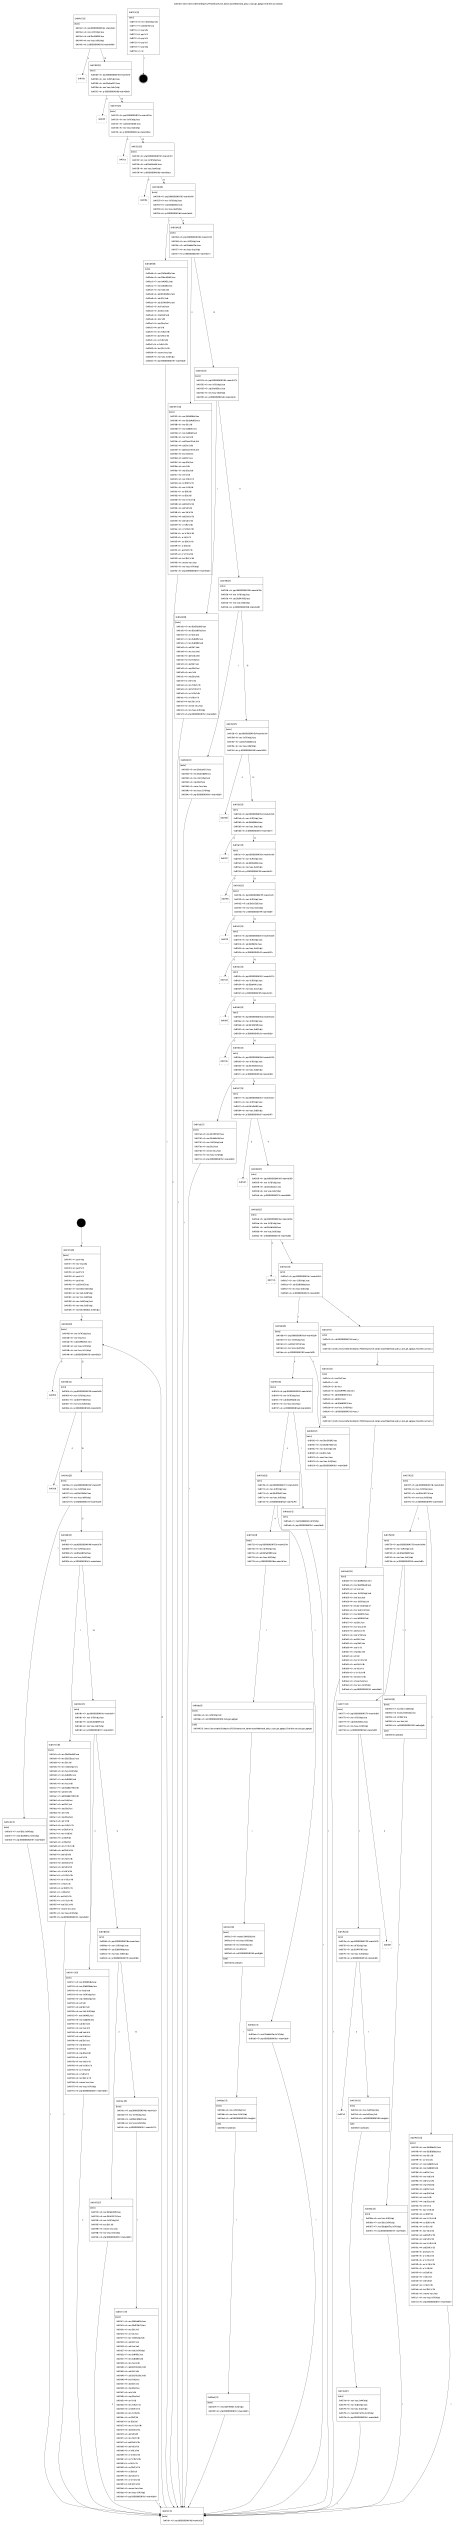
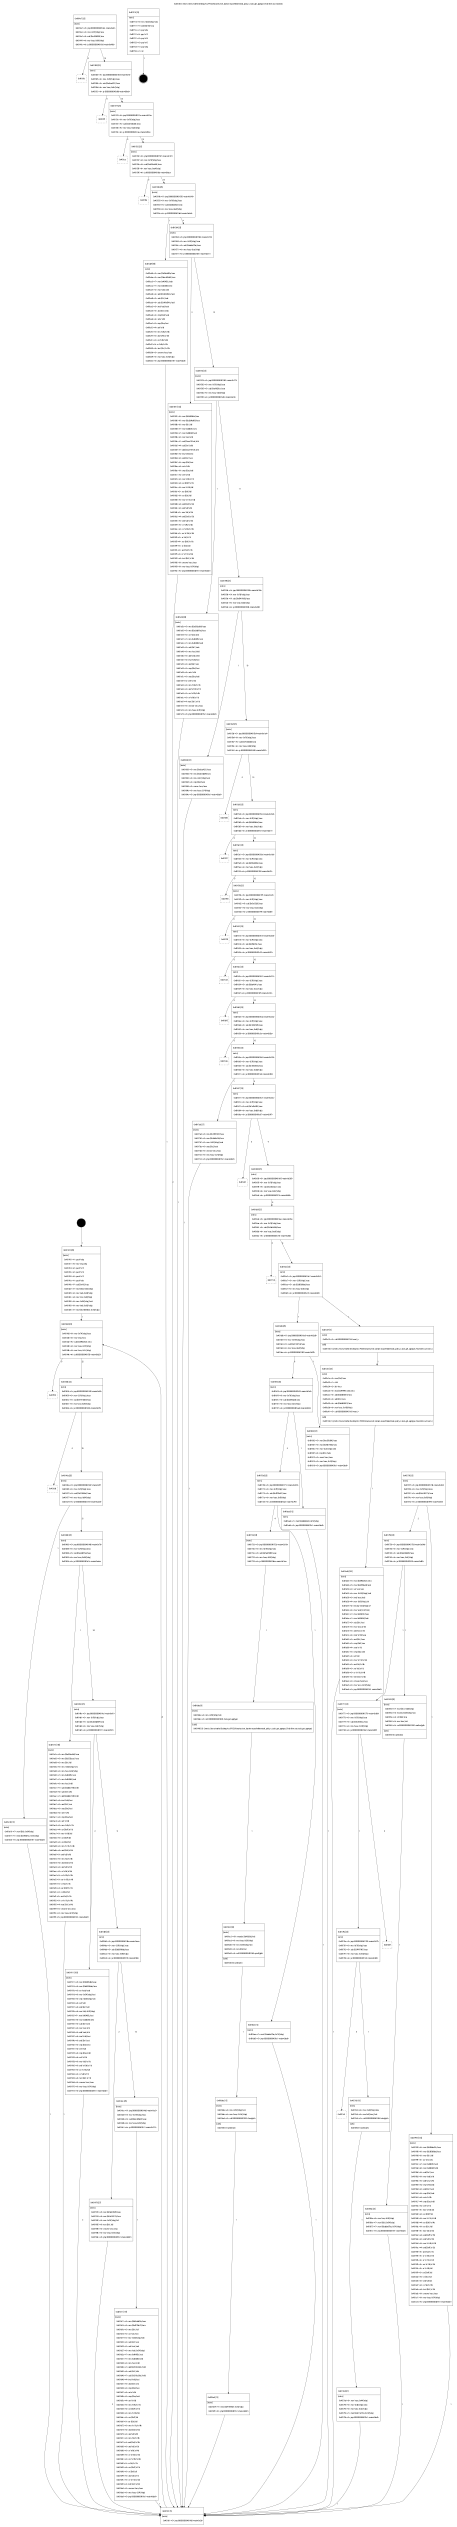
none -> (272, 1202)
